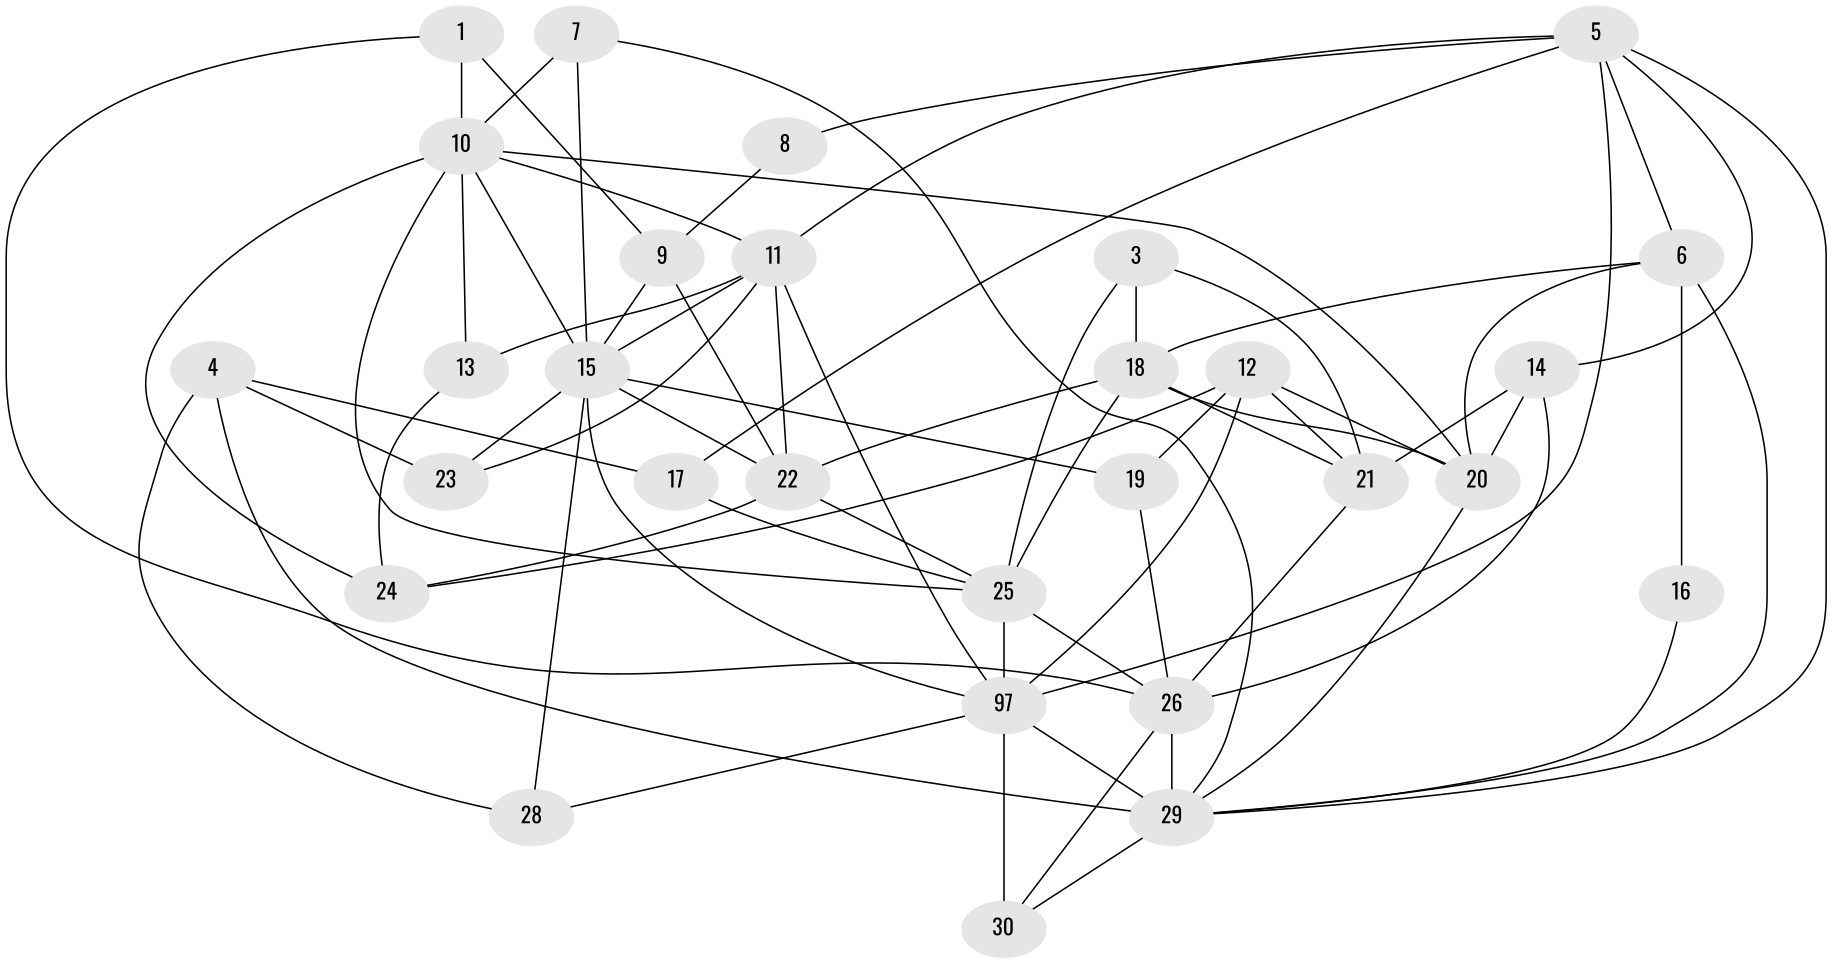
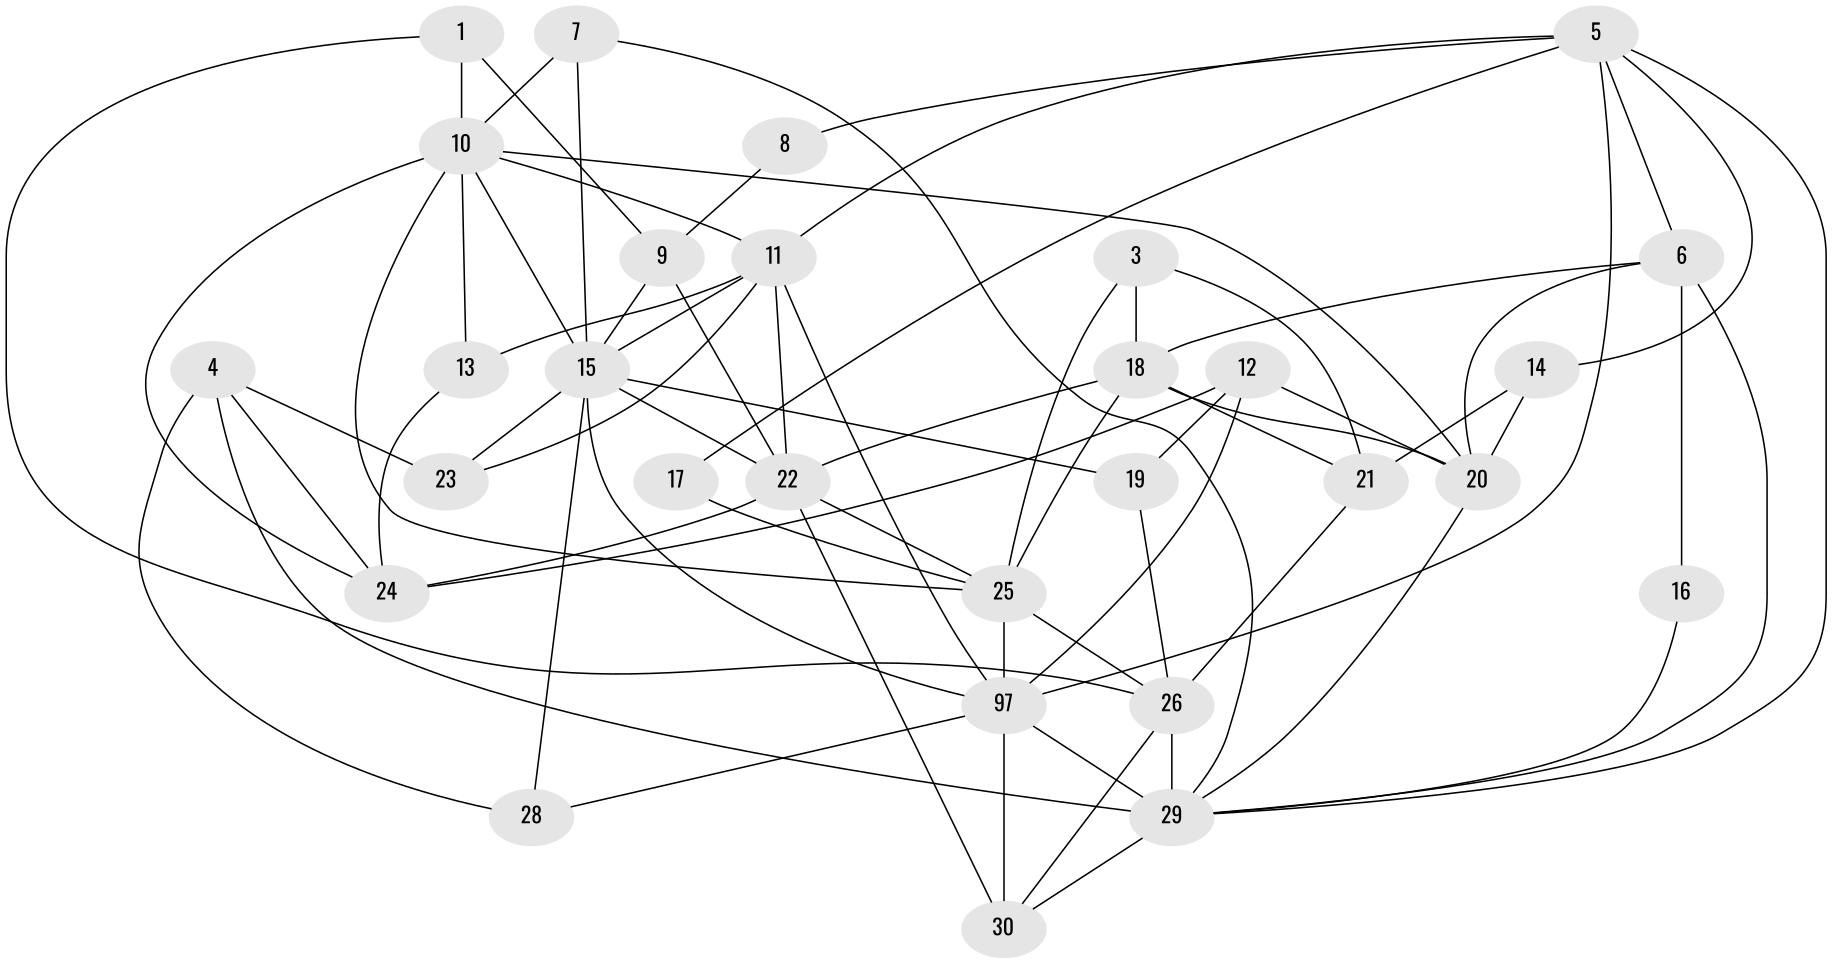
(1293, 413) -> none
(445, 426) -> (300, 482)
(1440, 603) -> none
none -> (896, 706)
